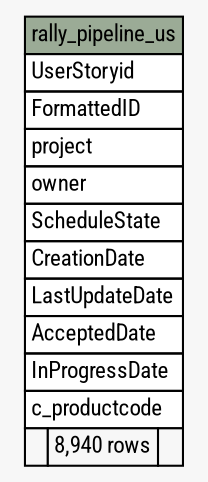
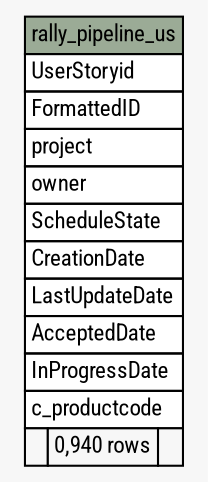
(103, 446) -> (103, 446)
